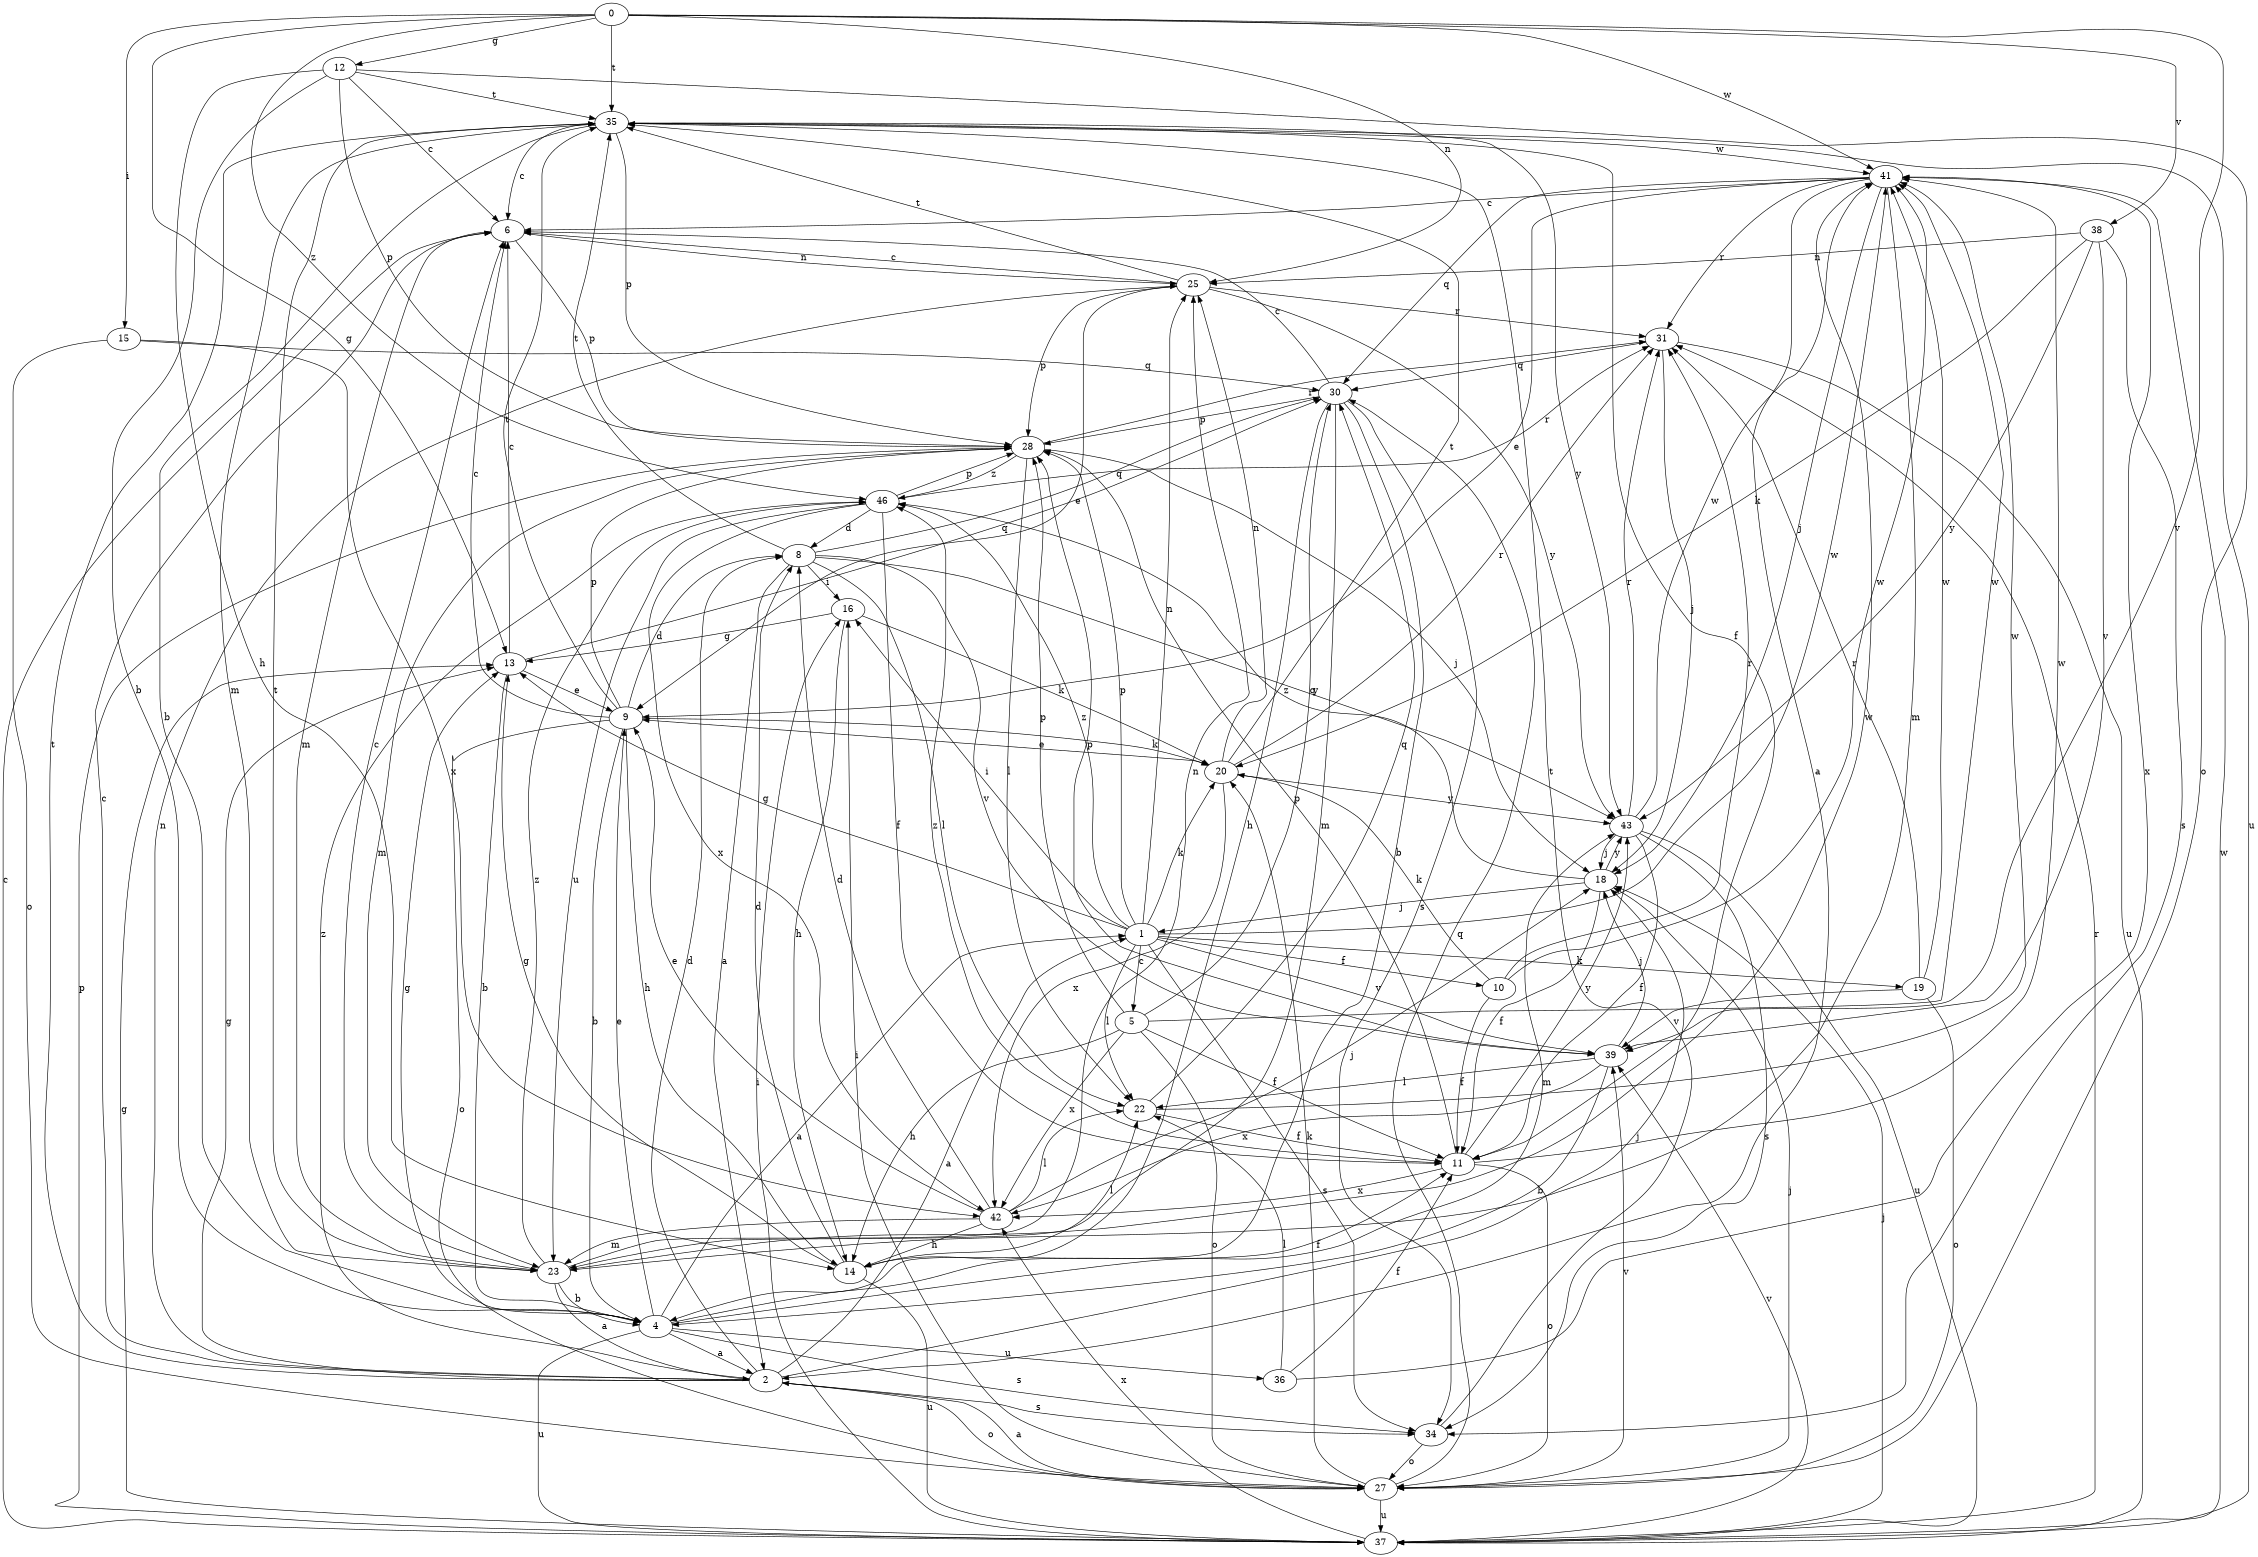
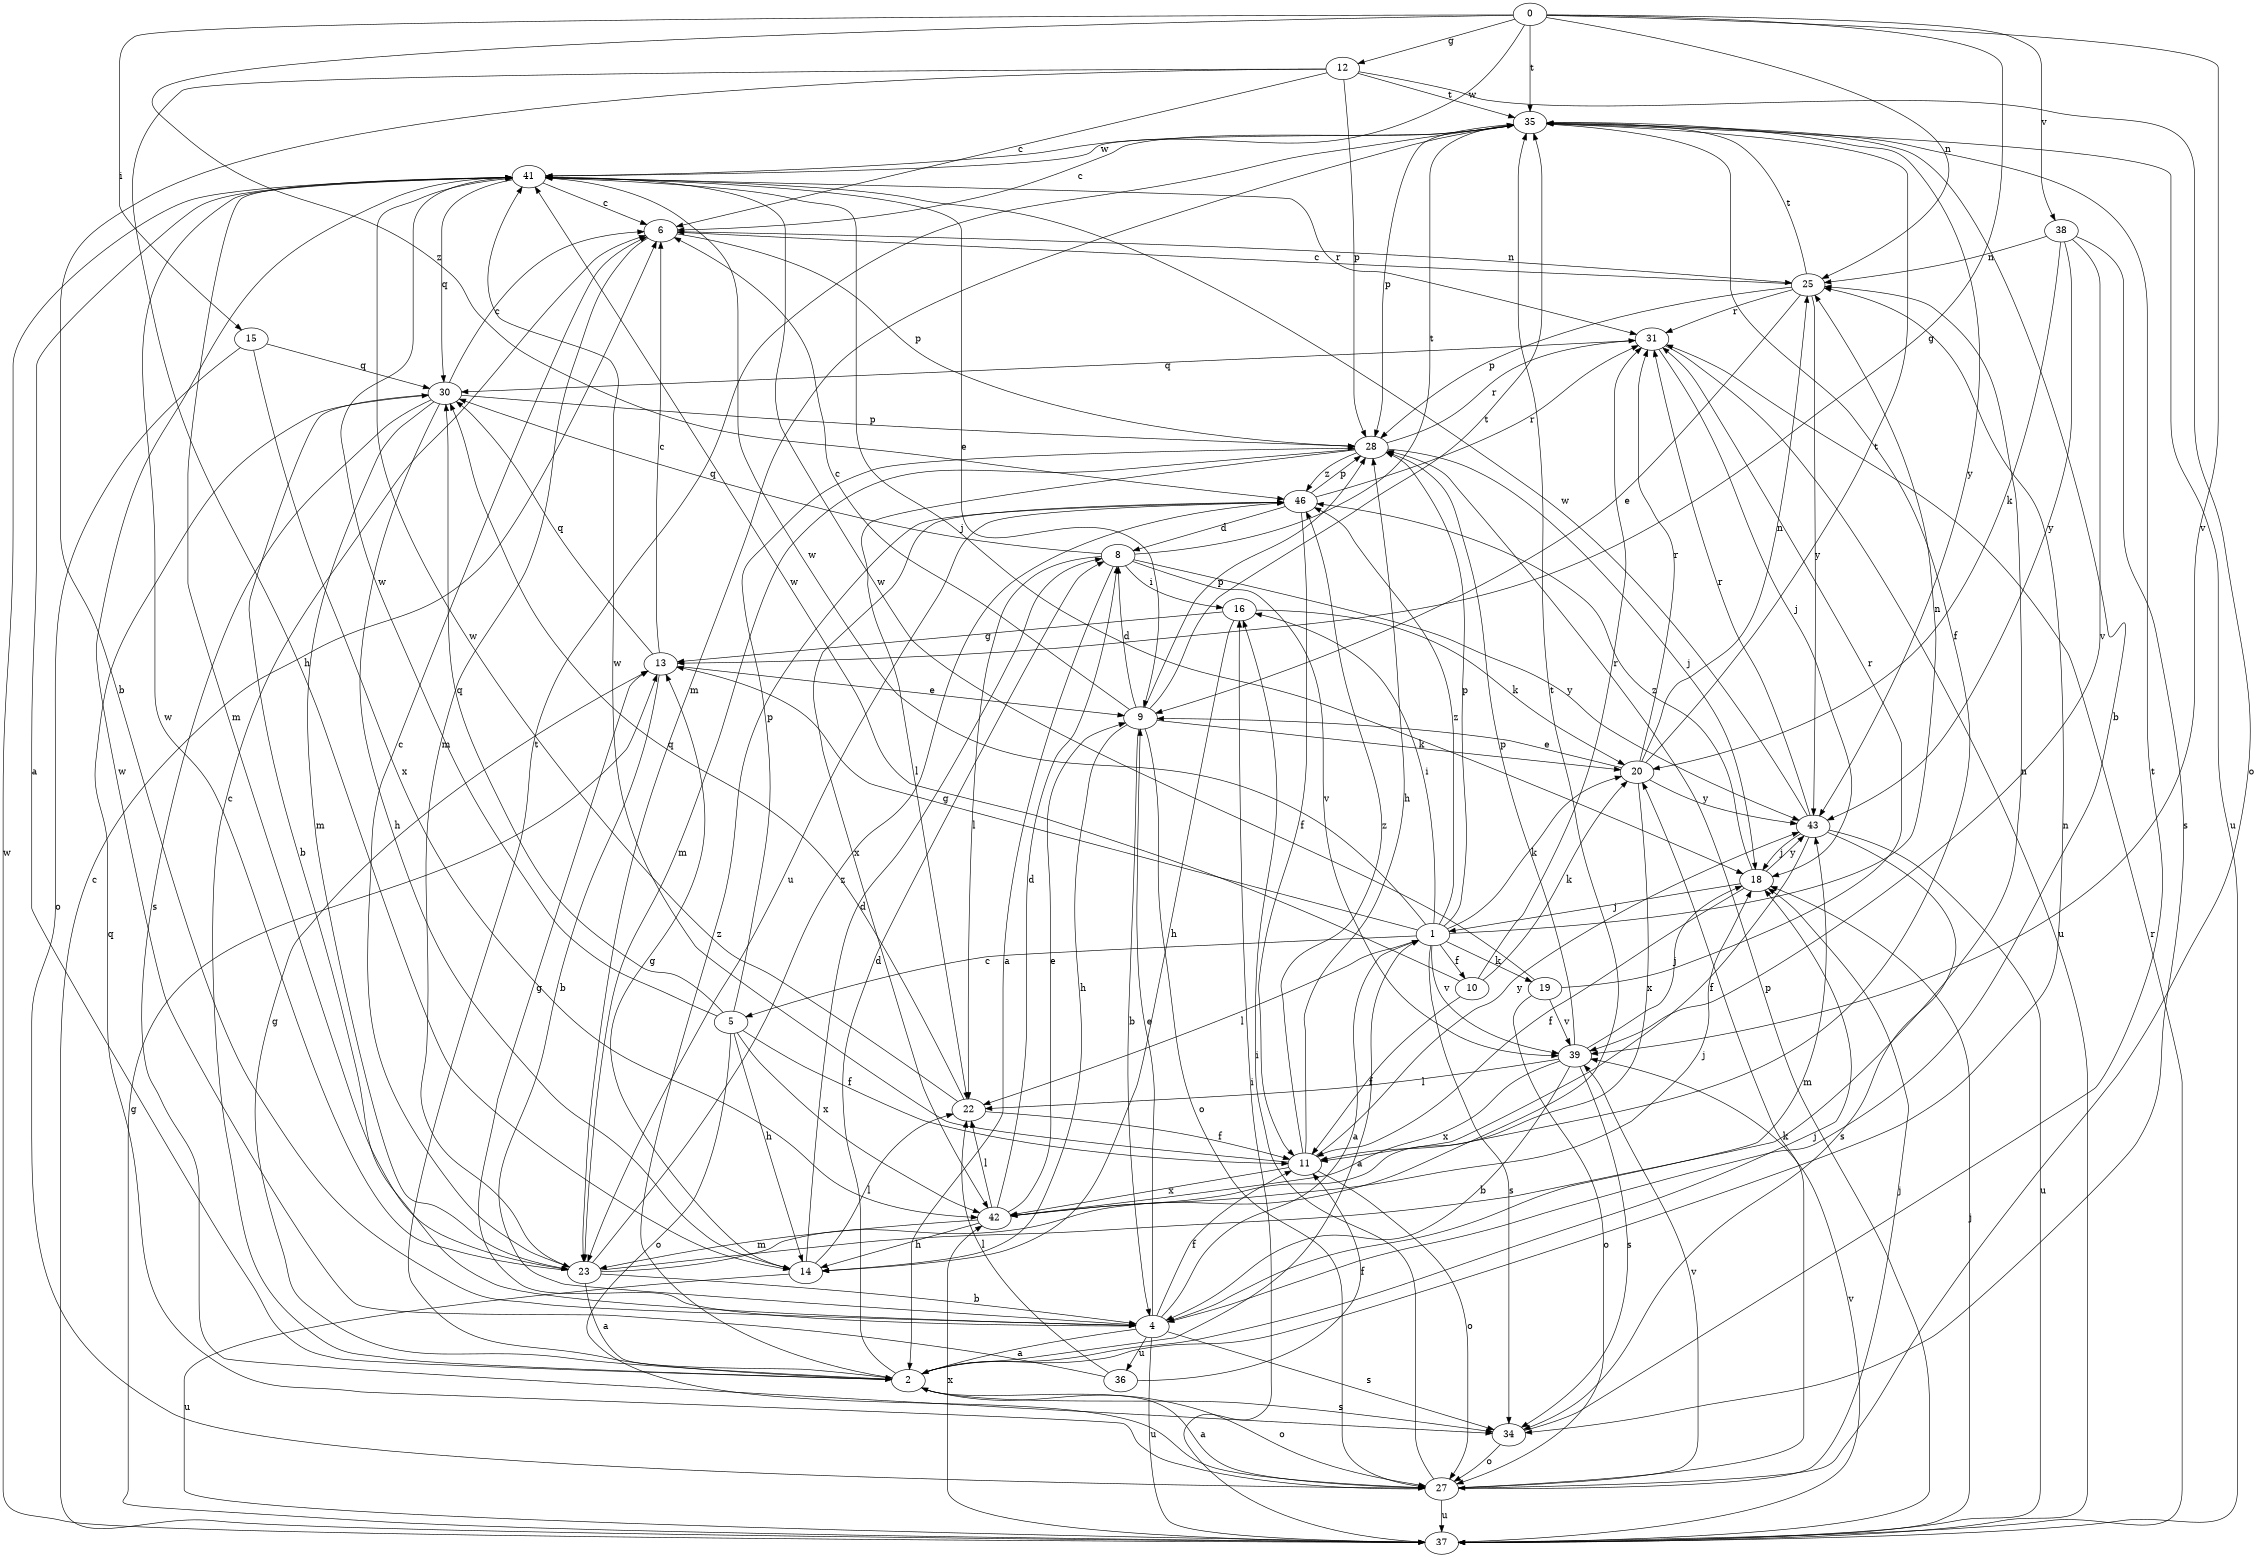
(2148, 772) -> (122, 772)
(1297, 799) -> (1407, 799)
none -> (1628, 1261)
